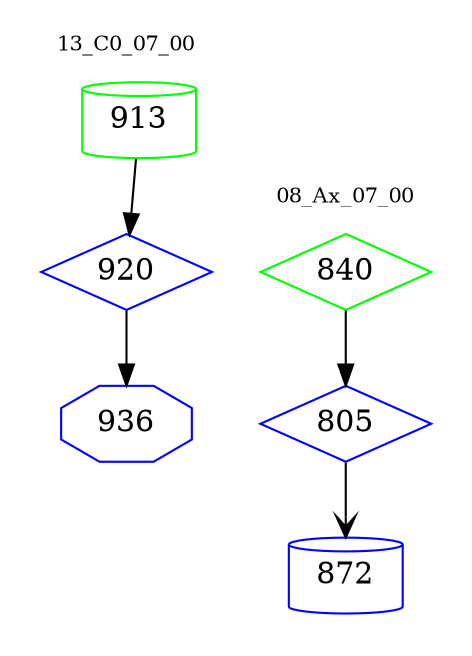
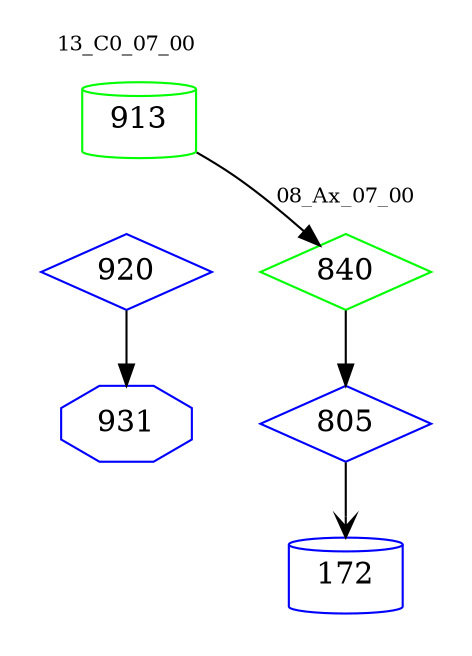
(134, 186) -> (258, 193)
(126, 424) -> (126, 424)
(346, 576) -> (346, 576)
